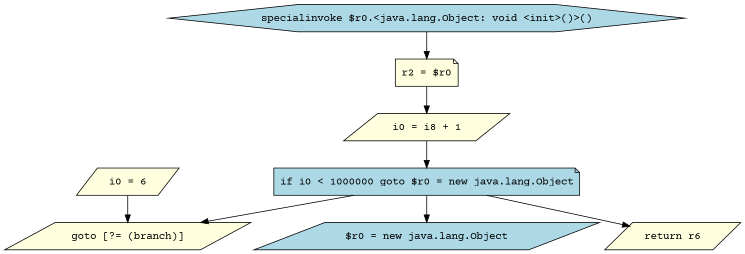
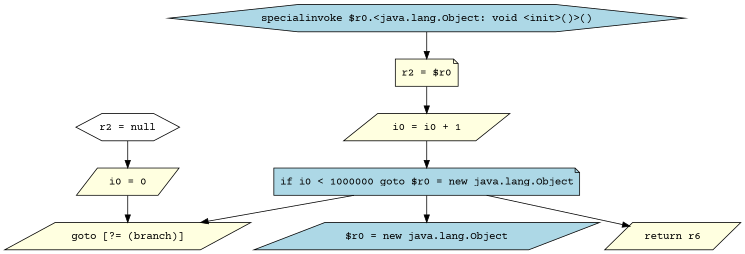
none -> (128, 127)
(427, 127) -> (427, 127)
(128, 182) -> (128, 182)
